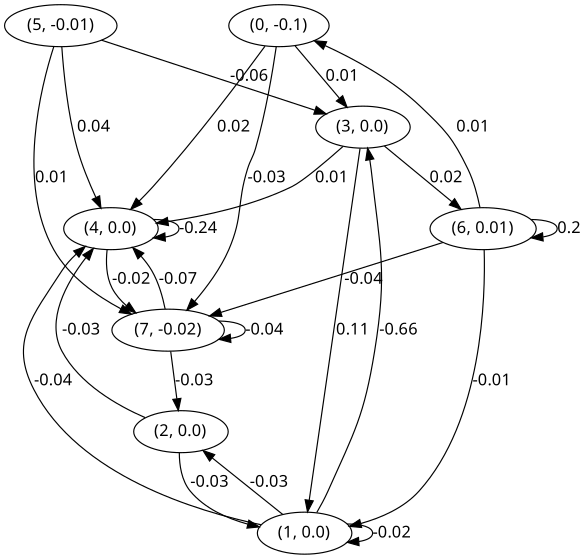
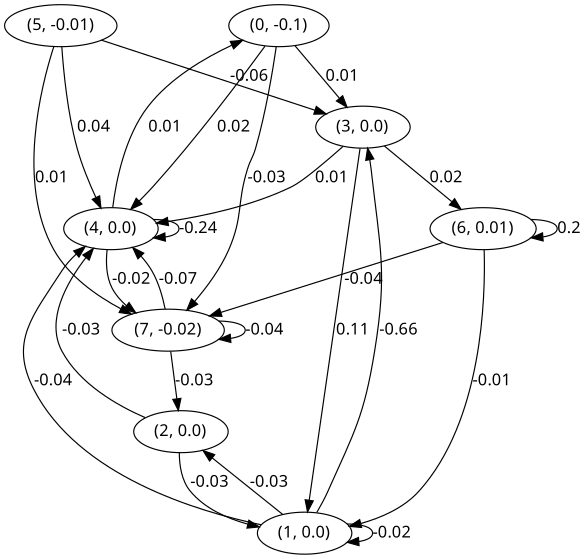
(423, 109) -> (147, 108)
